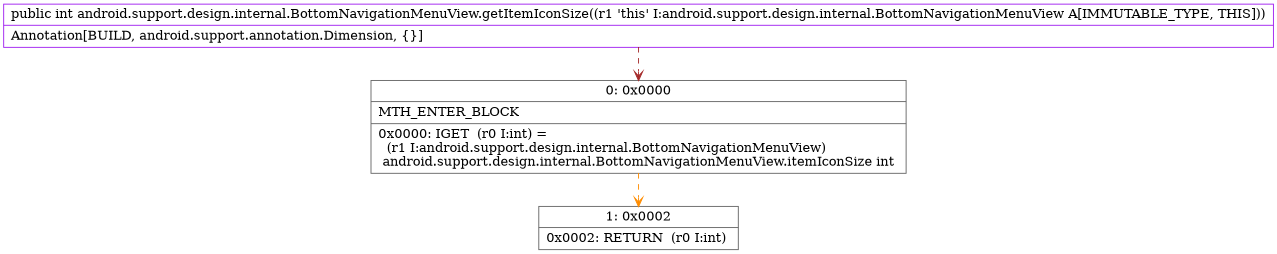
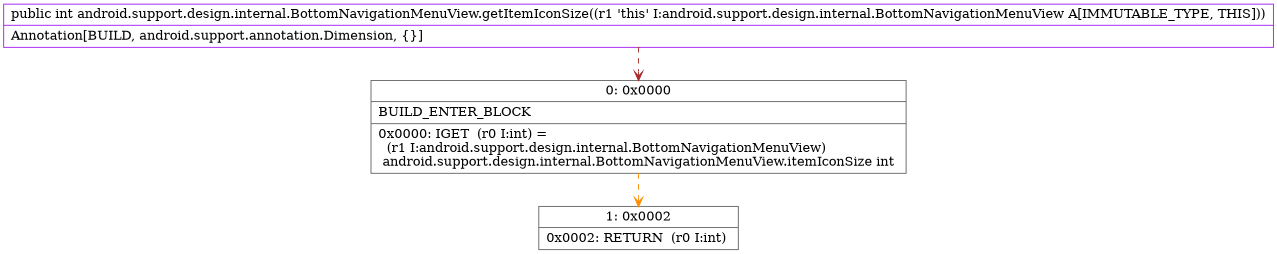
(449, 112) -> (455, 112)
